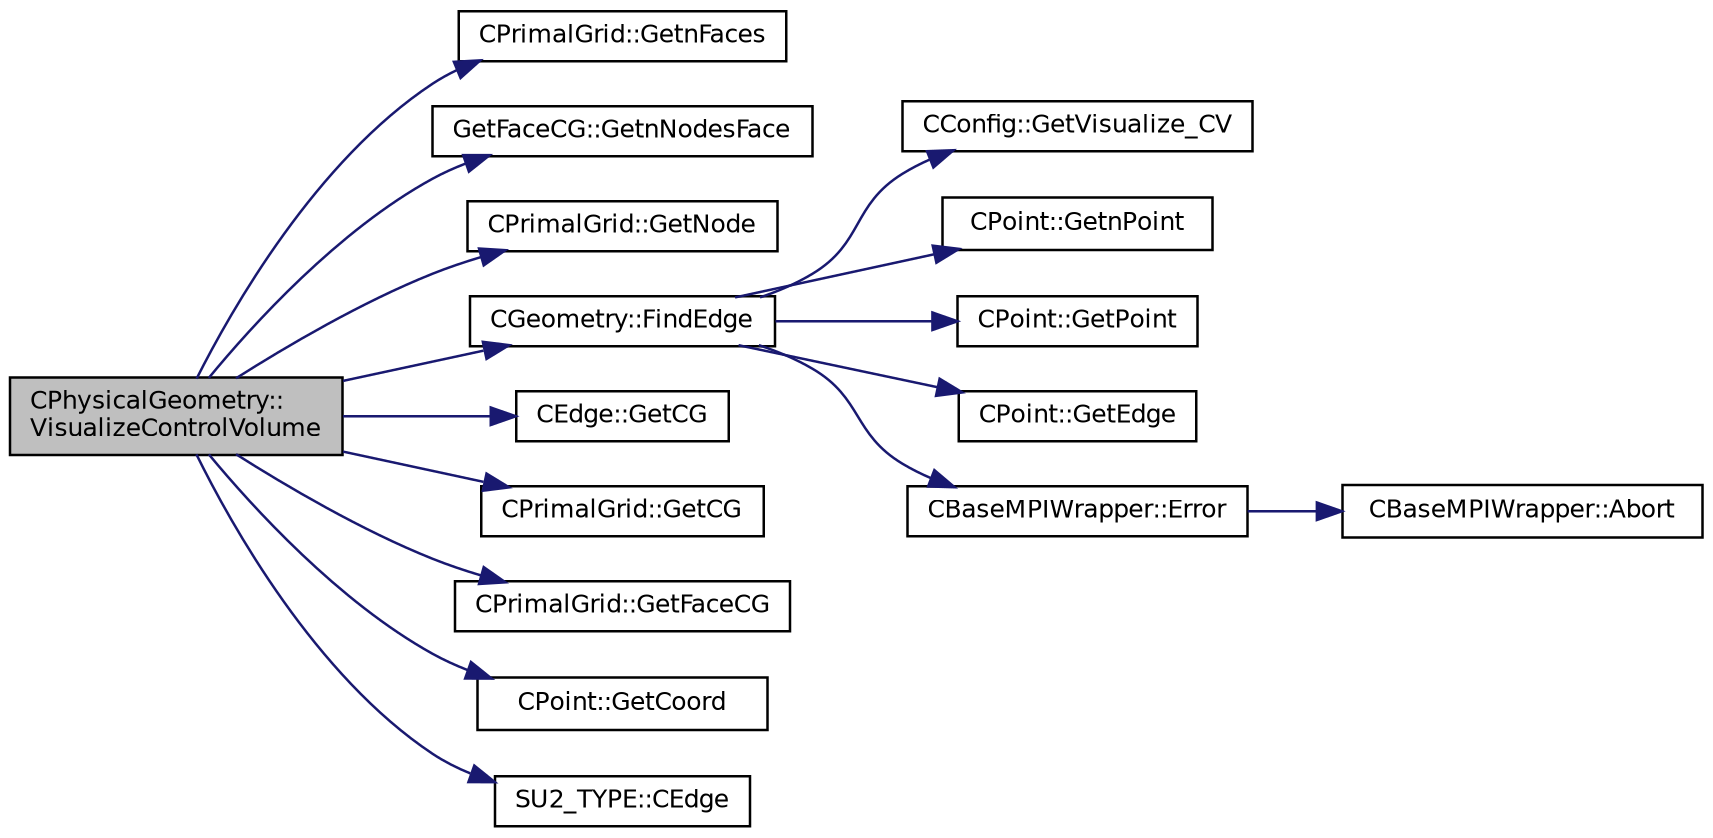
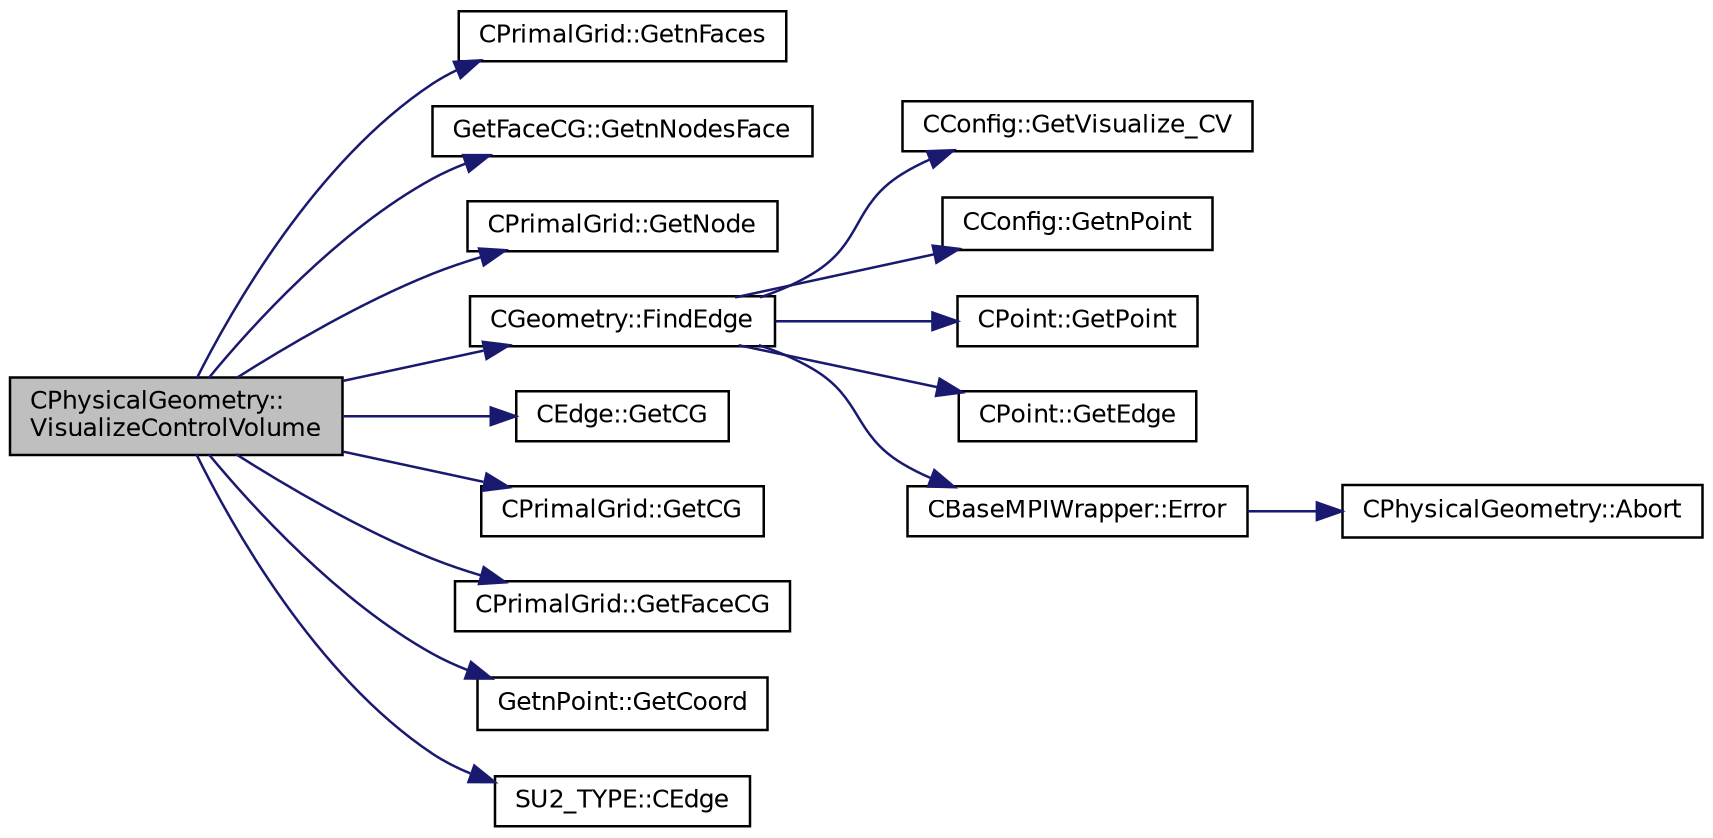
(1078, 224) -> (1078, 224)
(1522, 511) -> (1522, 511)
(622, 704) -> (622, 704)
